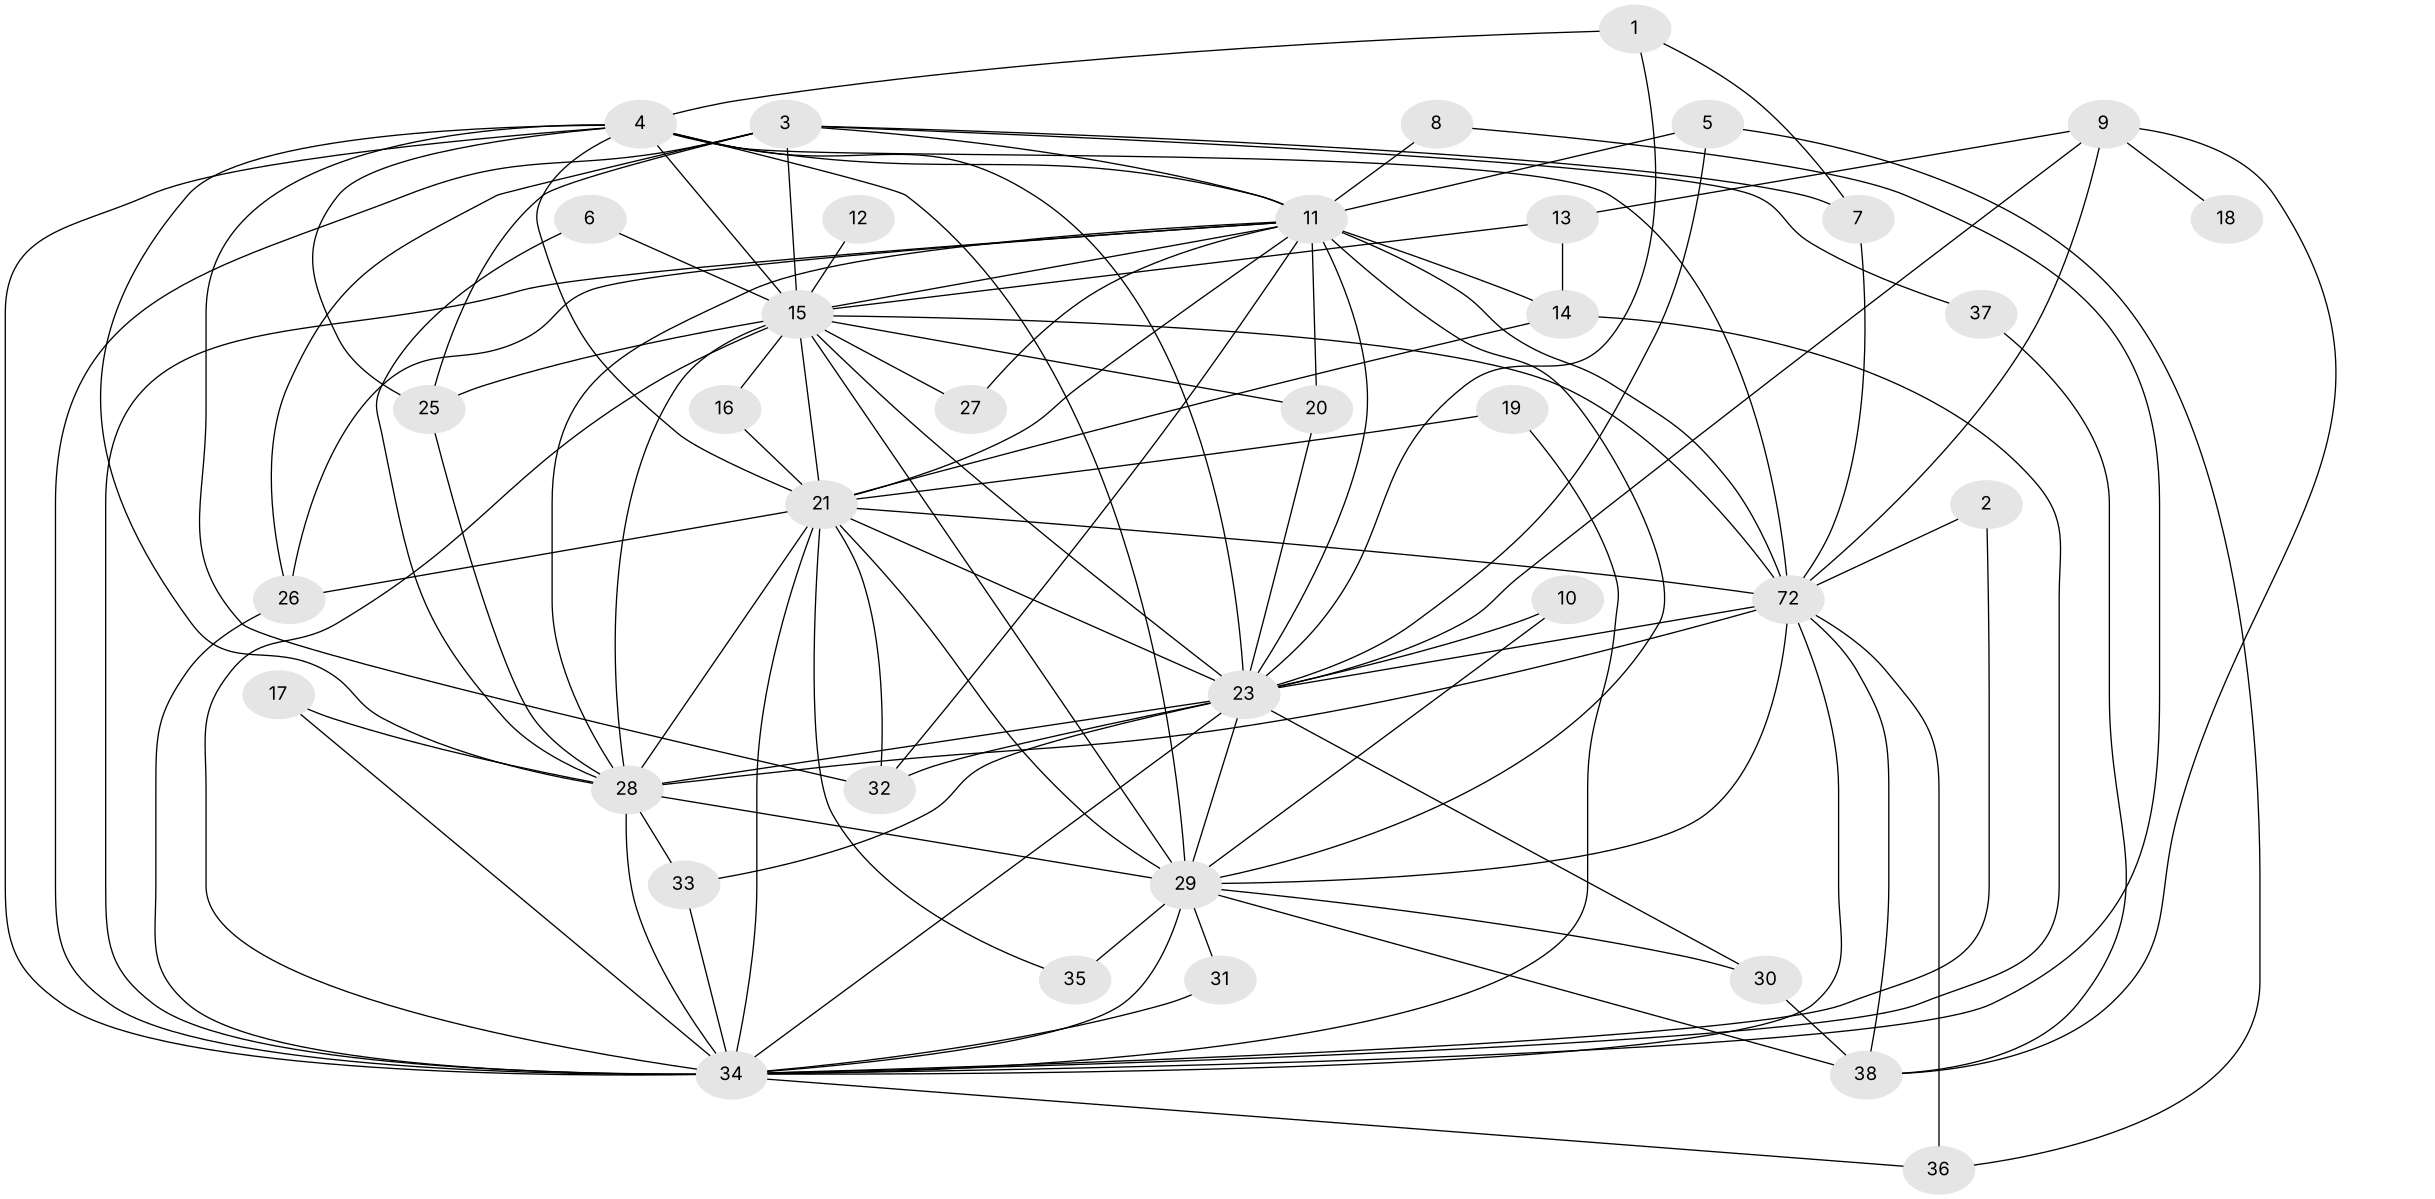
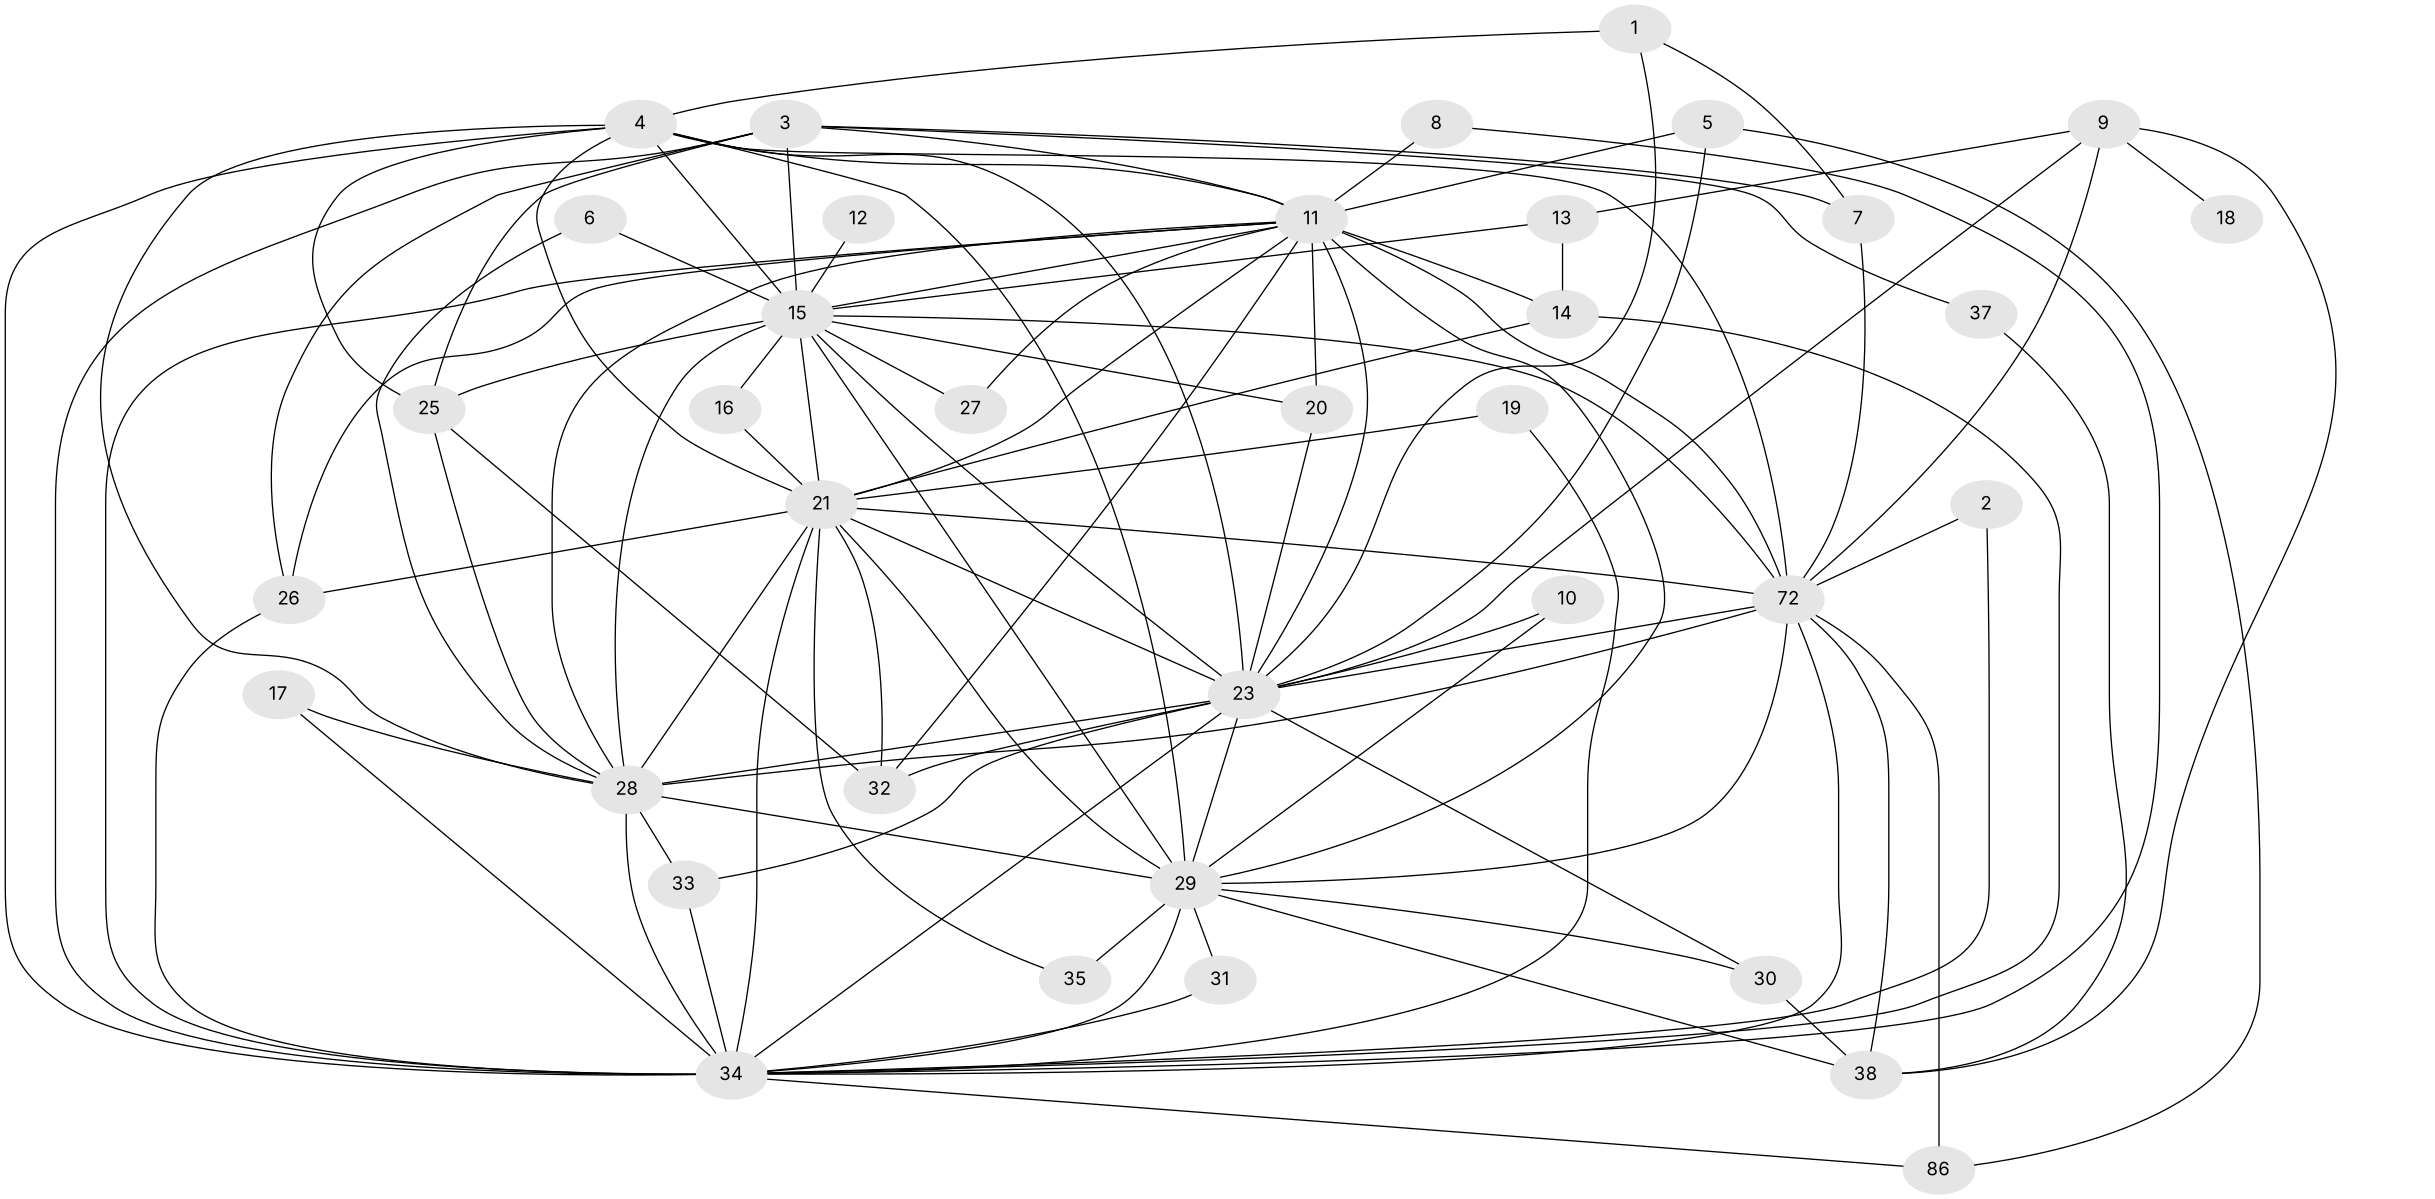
(201, 545) -> (655, 600)
(206, 725) -> none
(1939, 1170) -> (1939, 1170)
